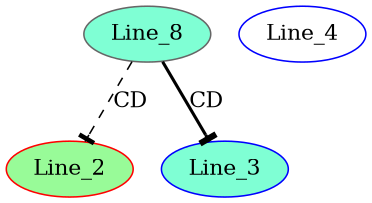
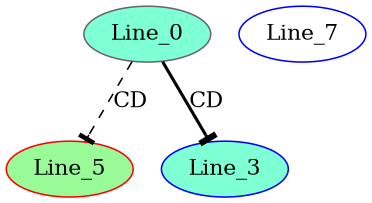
(147, 34) -> (147, 34)
(302, 34) -> (302, 34)
(70, 169) -> (70, 169)
